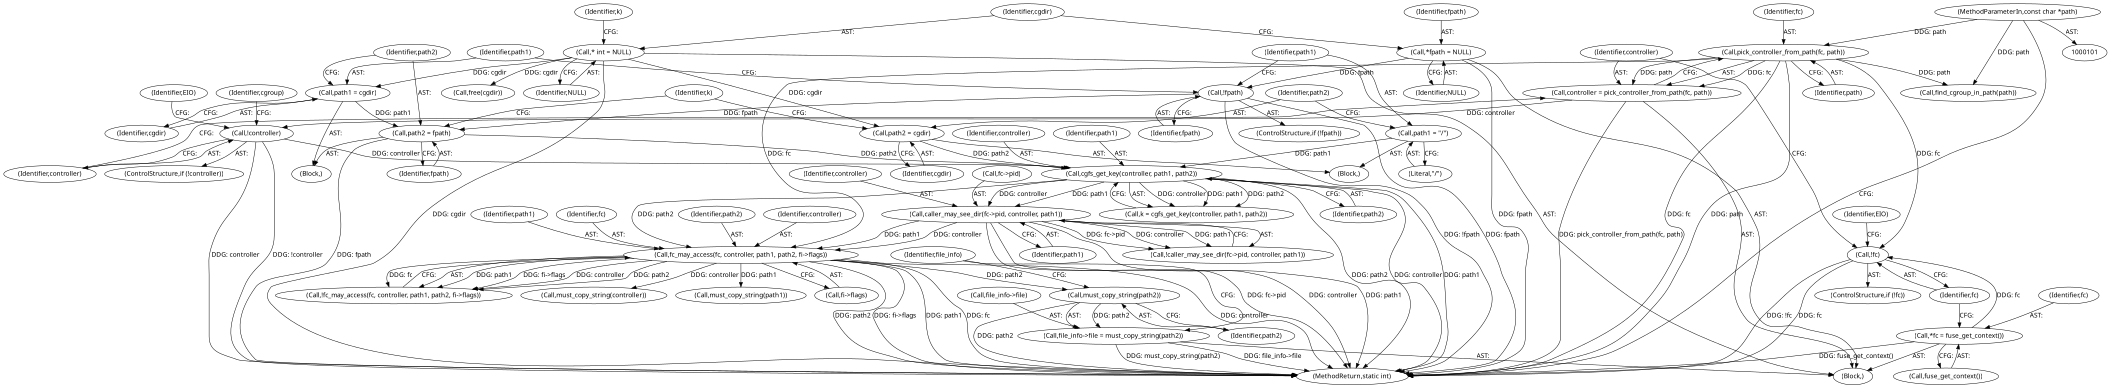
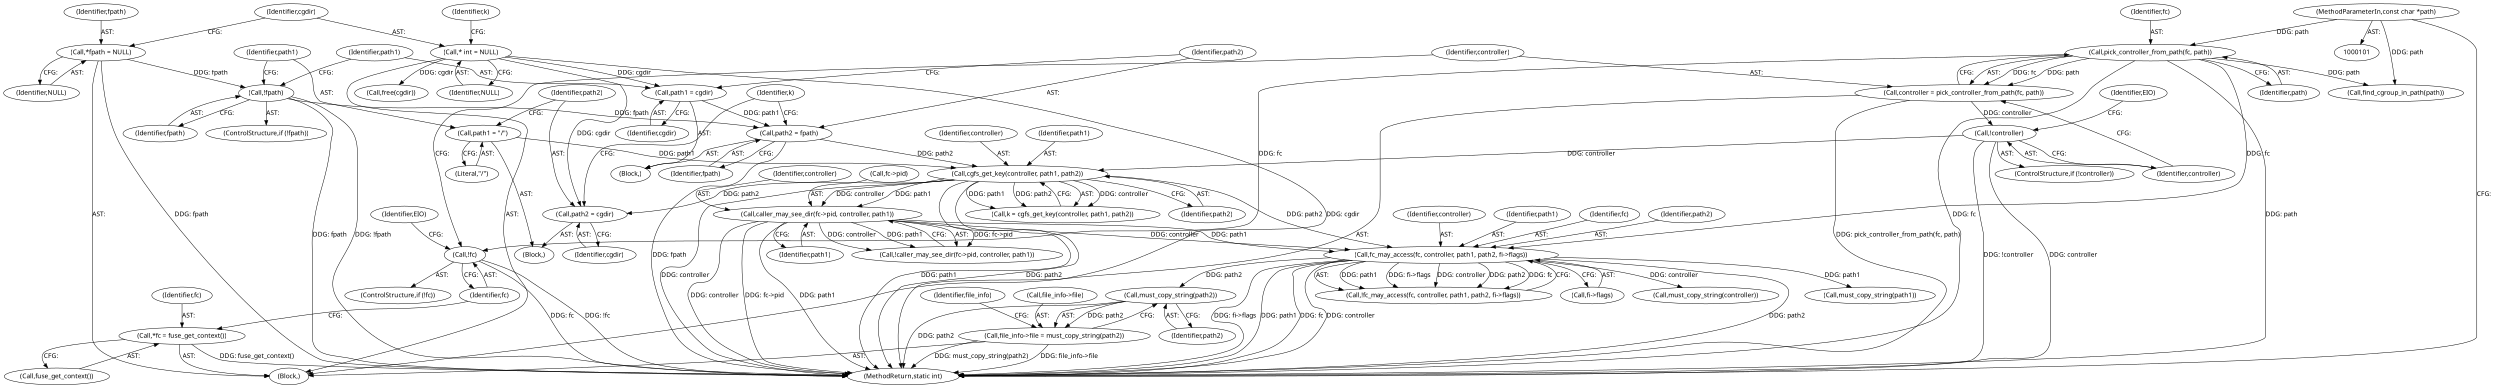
(257, 93) -> none
(990, 160) -> (791, 183)
(1025, 272) -> (1123, 319)
(1970, 273) -> none
